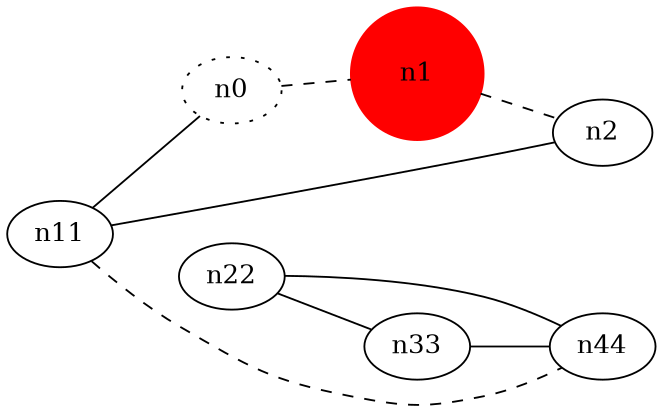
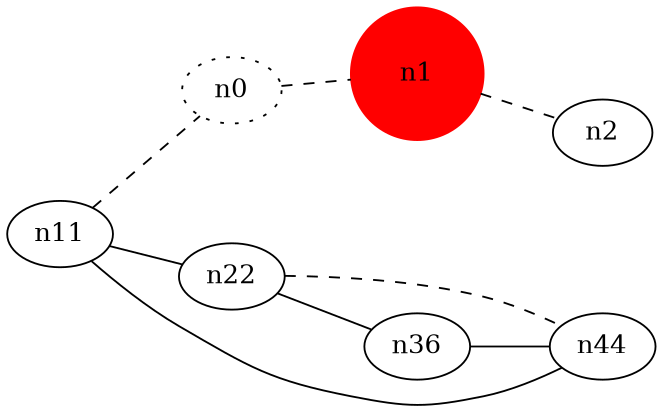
(146, 162) -> (146, 162)
(333, 185) -> (146, 255)
(426, 286) -> (426, 286)
(417, 346) -> (417, 346)
(313, 388) -> (313, 388)
